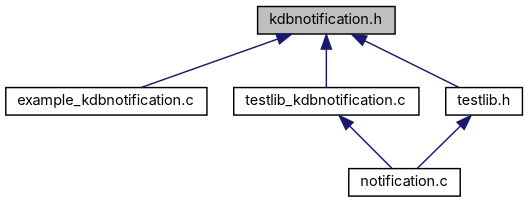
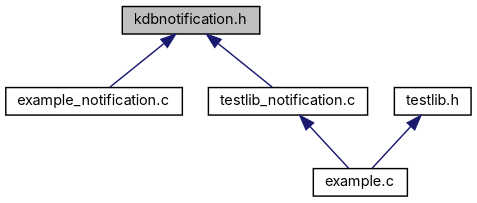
(412, 64) -> none
(106, 101) -> (94, 101)
(326, 101) -> (288, 101)
(404, 182) -> (360, 182)
